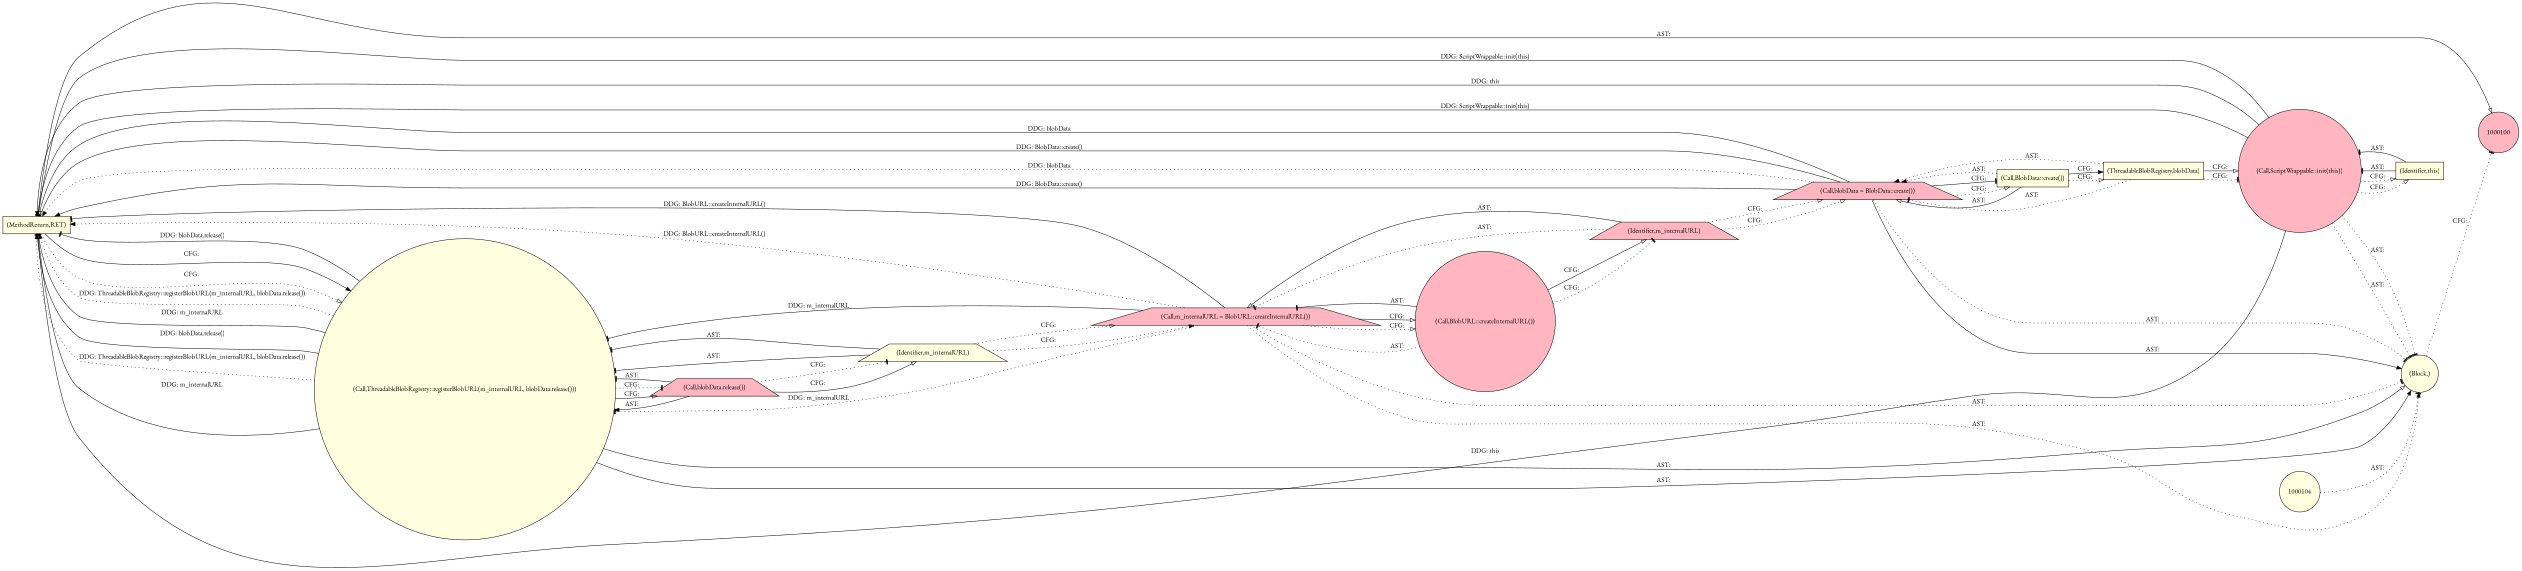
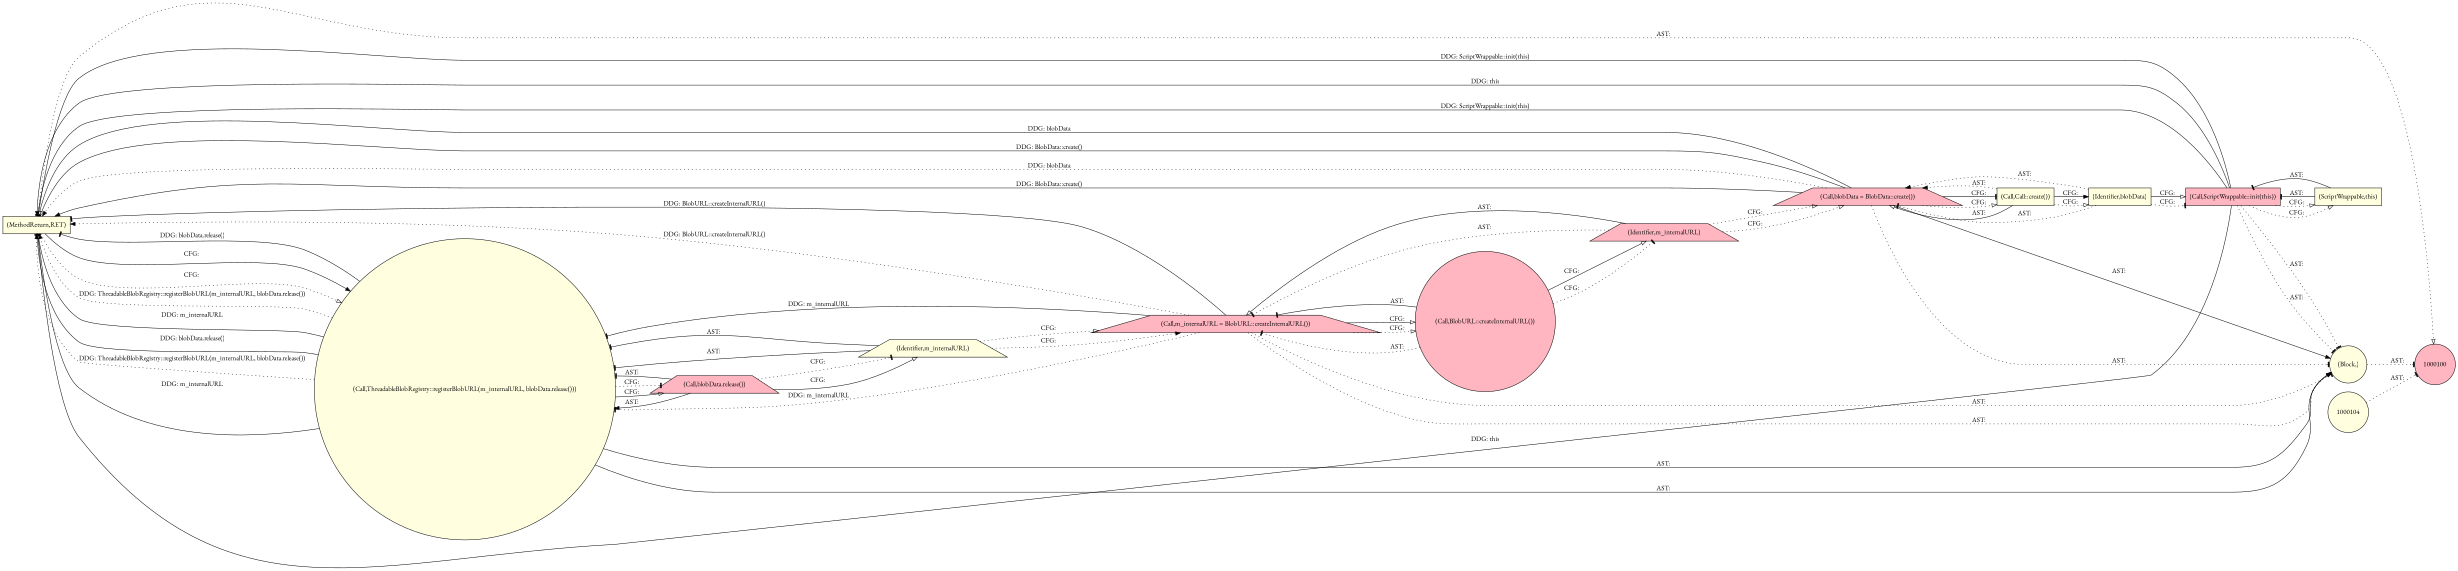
(1211, 38) -> (1285, 38)
(2153, 171) -> (2120, 197)
(2300, 171) -> (2233, 197)
(2420, 171) -> (2348, 197)
(2033, 178) -> (2026, 197)
(2461, 221) -> (2398, 361)
(2392, 467) -> (2391, 389)
